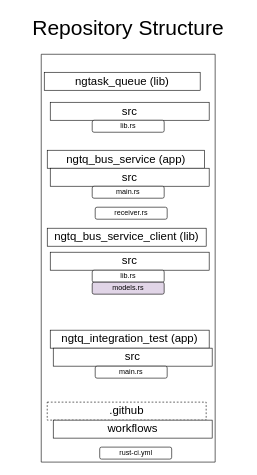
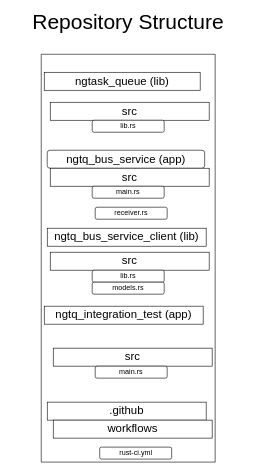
(128, 27) -> (128, 21)
(126, 159) -> (126, 159)
(128, 288) -> (128, 288)
(130, 339) -> (124, 315)
(127, 411) -> (127, 411)
